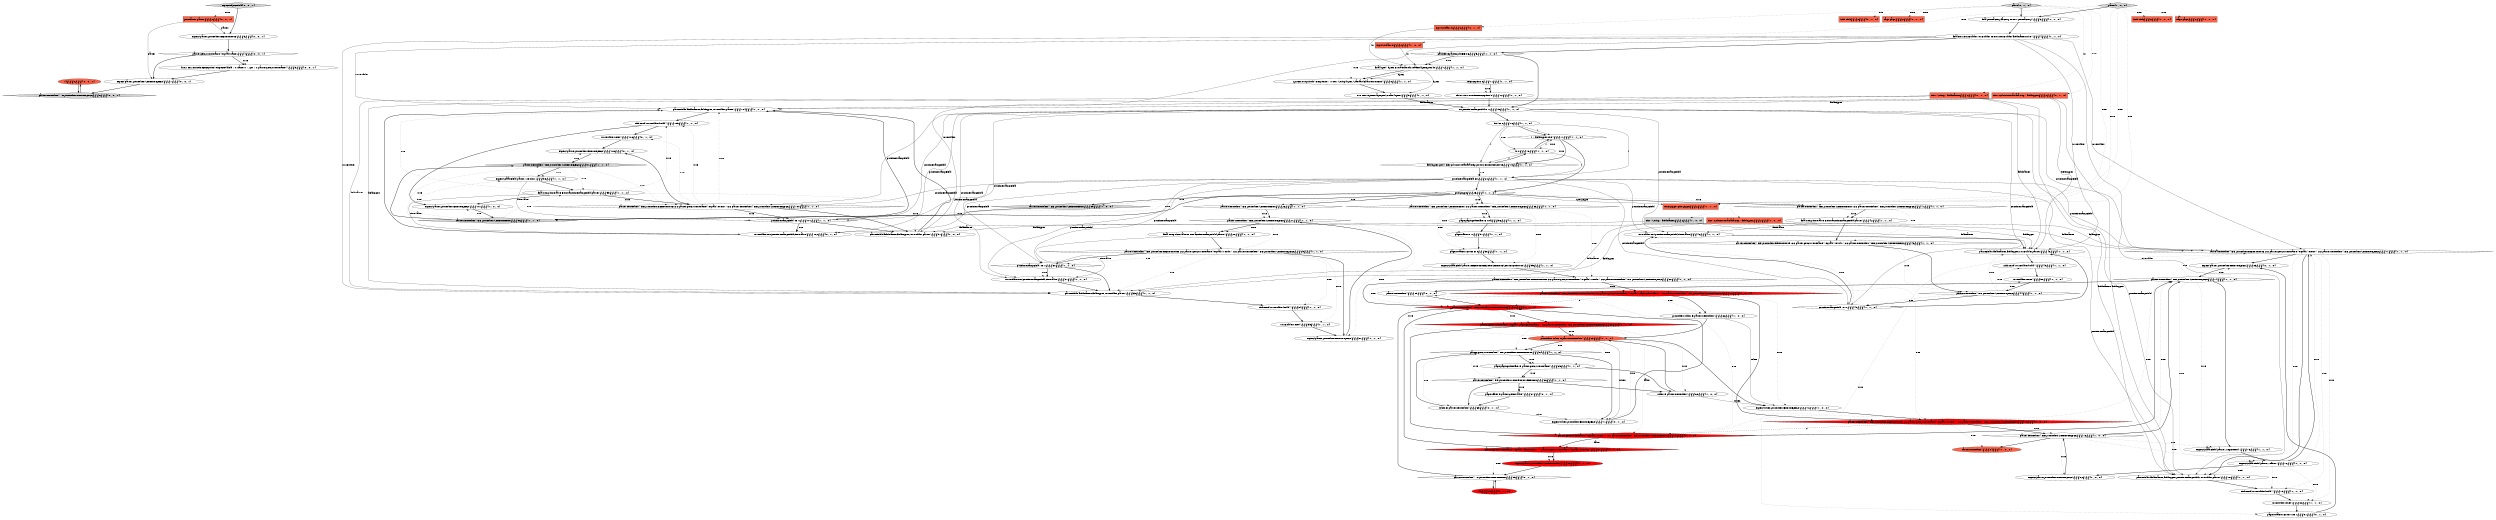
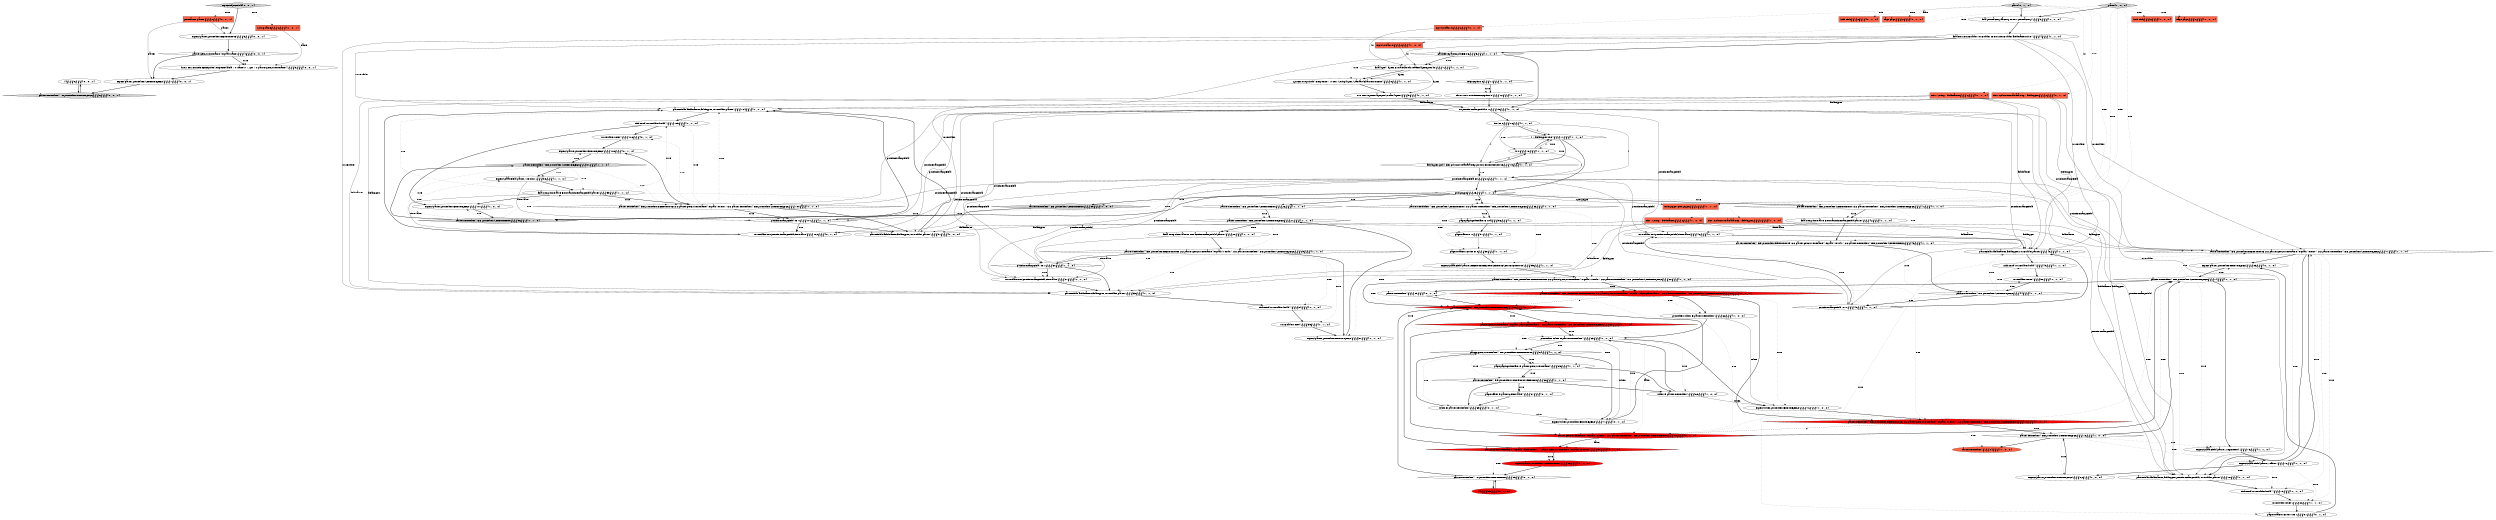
(1925, 12) -> (1925, 12)
none -> (278, 28)
(79, 82) -> (79, 82)
(1674, 221) -> (1674, 221)
(1479, 242) -> (1479, 242)
(1577, 338) -> (1577, 338)
